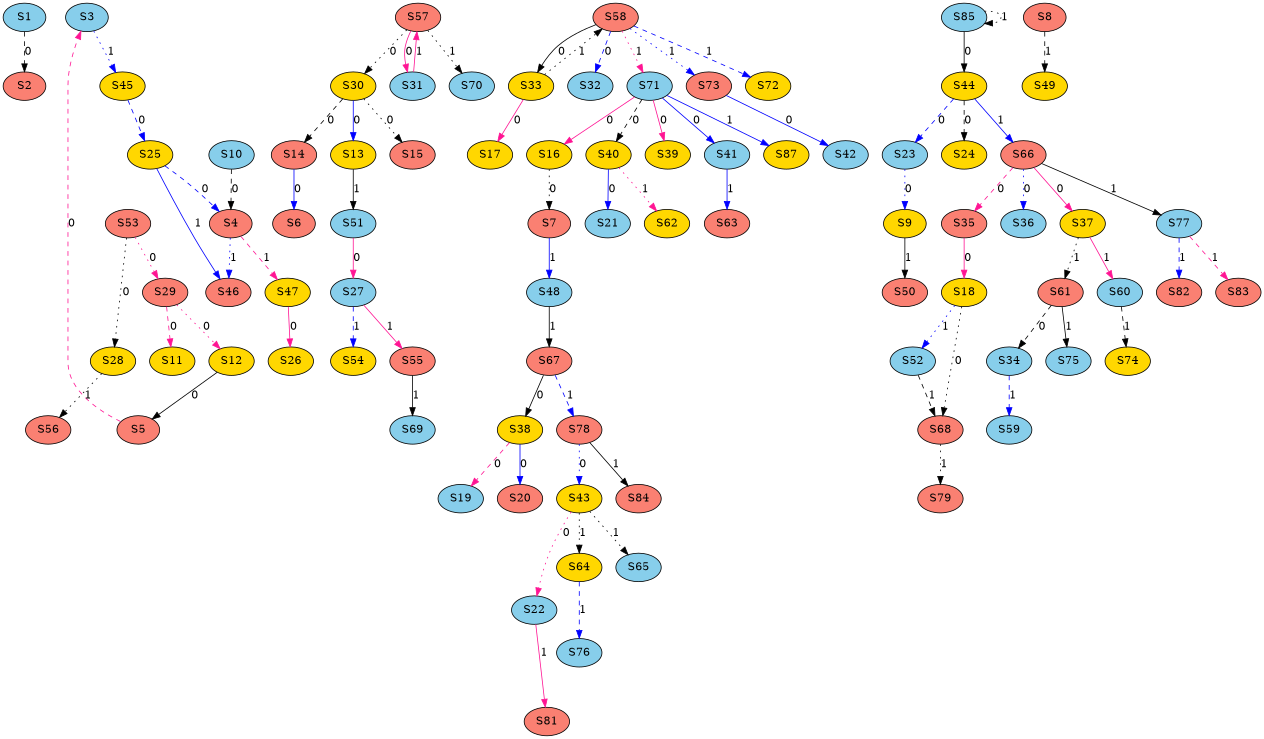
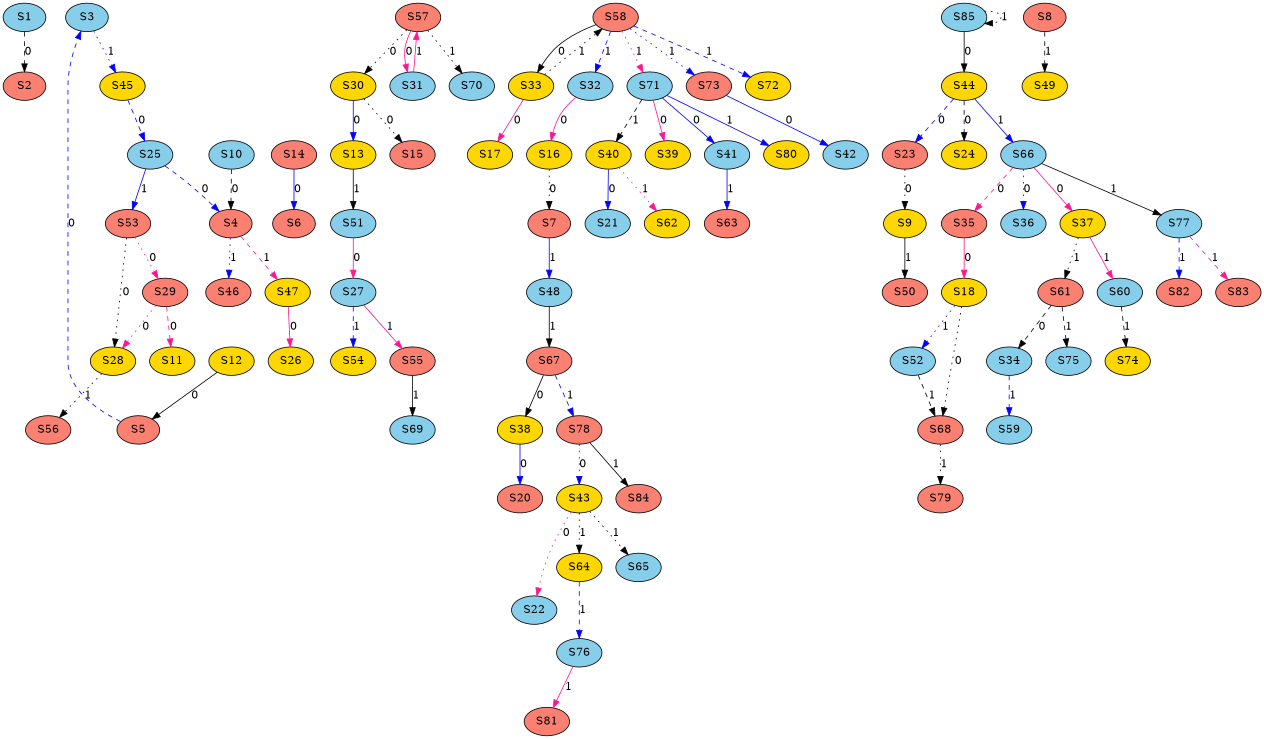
(609, 52) -> (609, 52)
(326, 117) -> none
(603, 118) -> (561, 113)
(636, 121) -> (636, 121)
(150, 155) -> (150, 155)
(786, 155) -> (786, 155)
(905, 155) -> (905, 155)
(1023, 155) -> (1023, 155)
(905, 185) -> (905, 185)
(185, 221) -> (140, 185)
(68, 241) -> (68, 241)
(1064, 323) -> (1064, 323)
(196, 324) -> (142, 324)
(461, 499) -> none
(540, 662) -> (565, 684)
